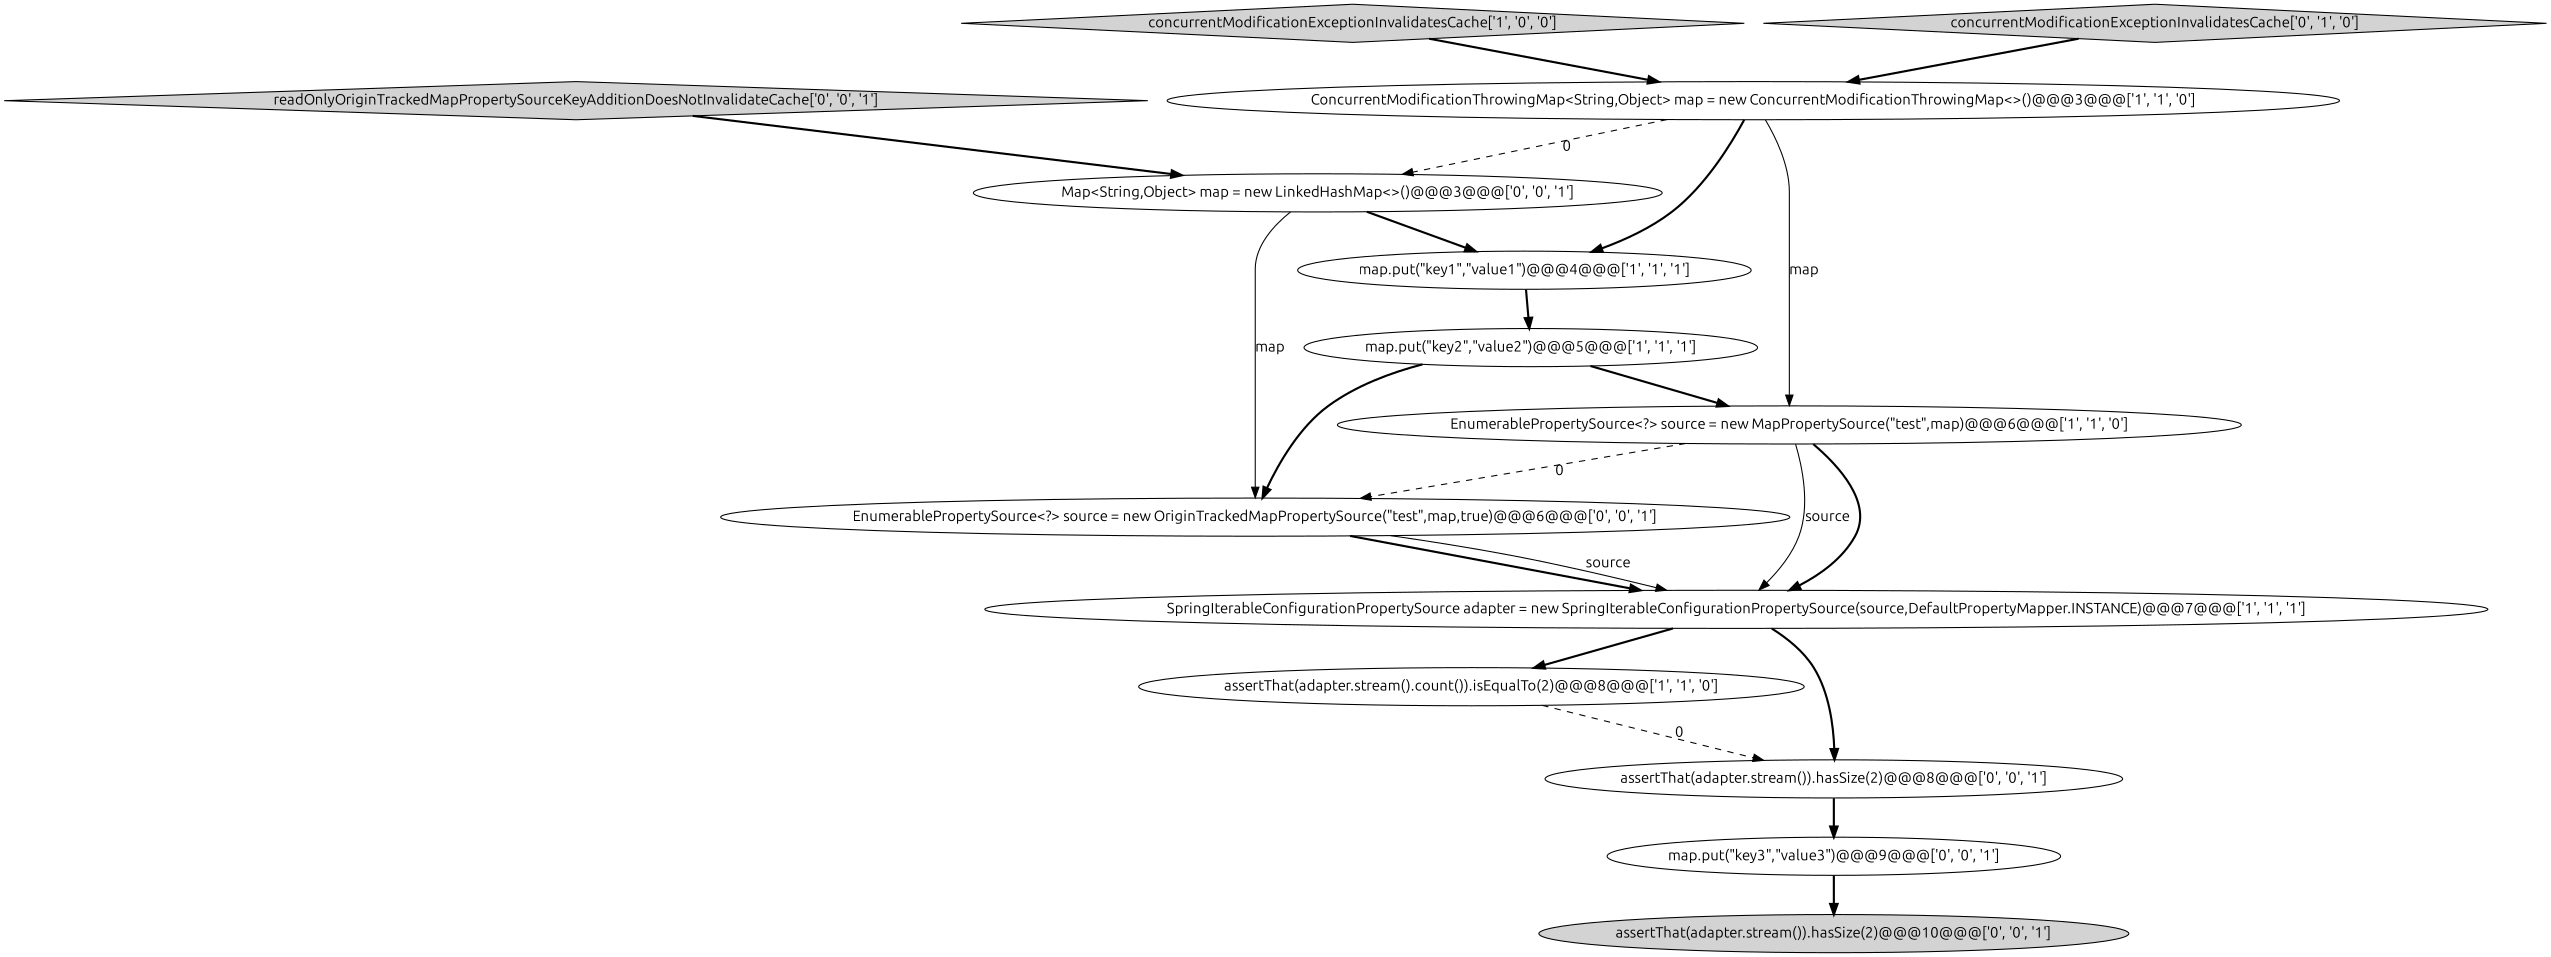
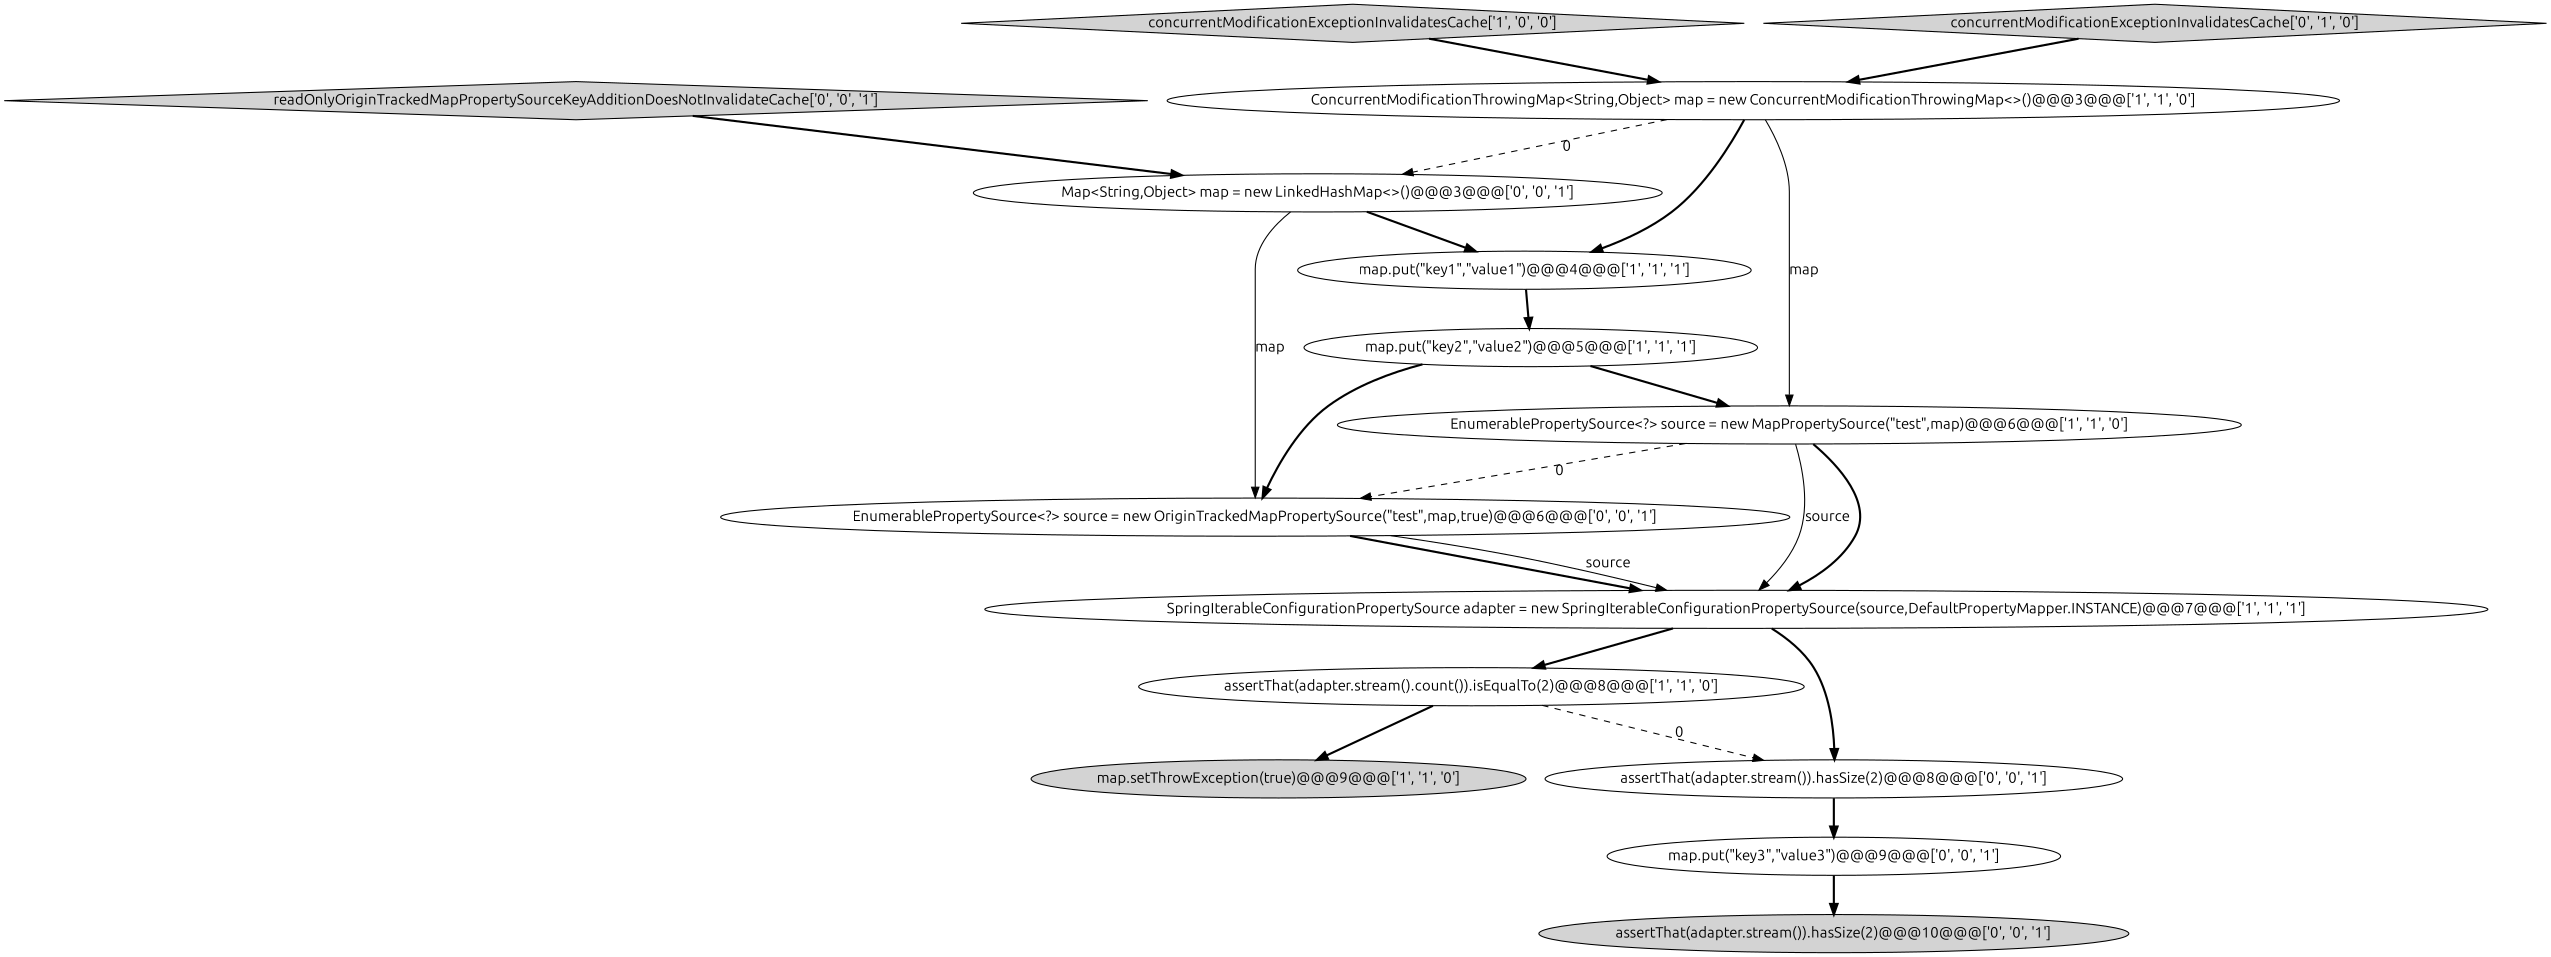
none -> (1279, 779)
